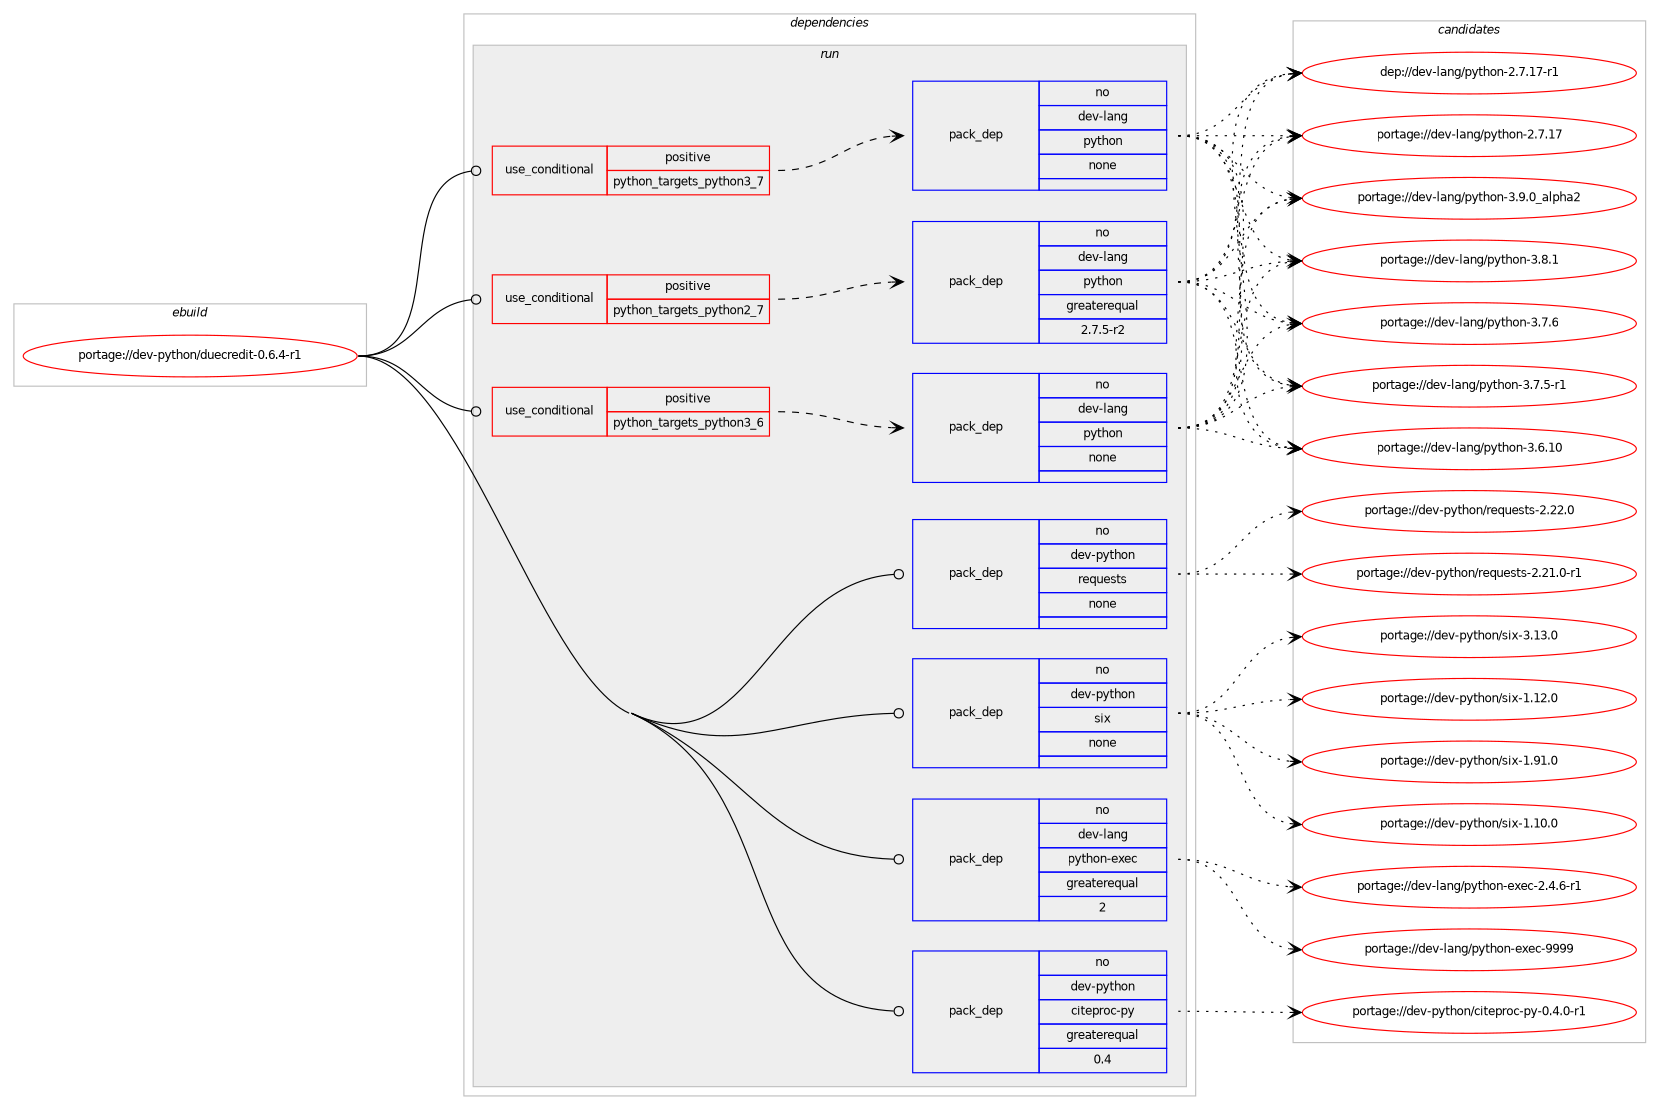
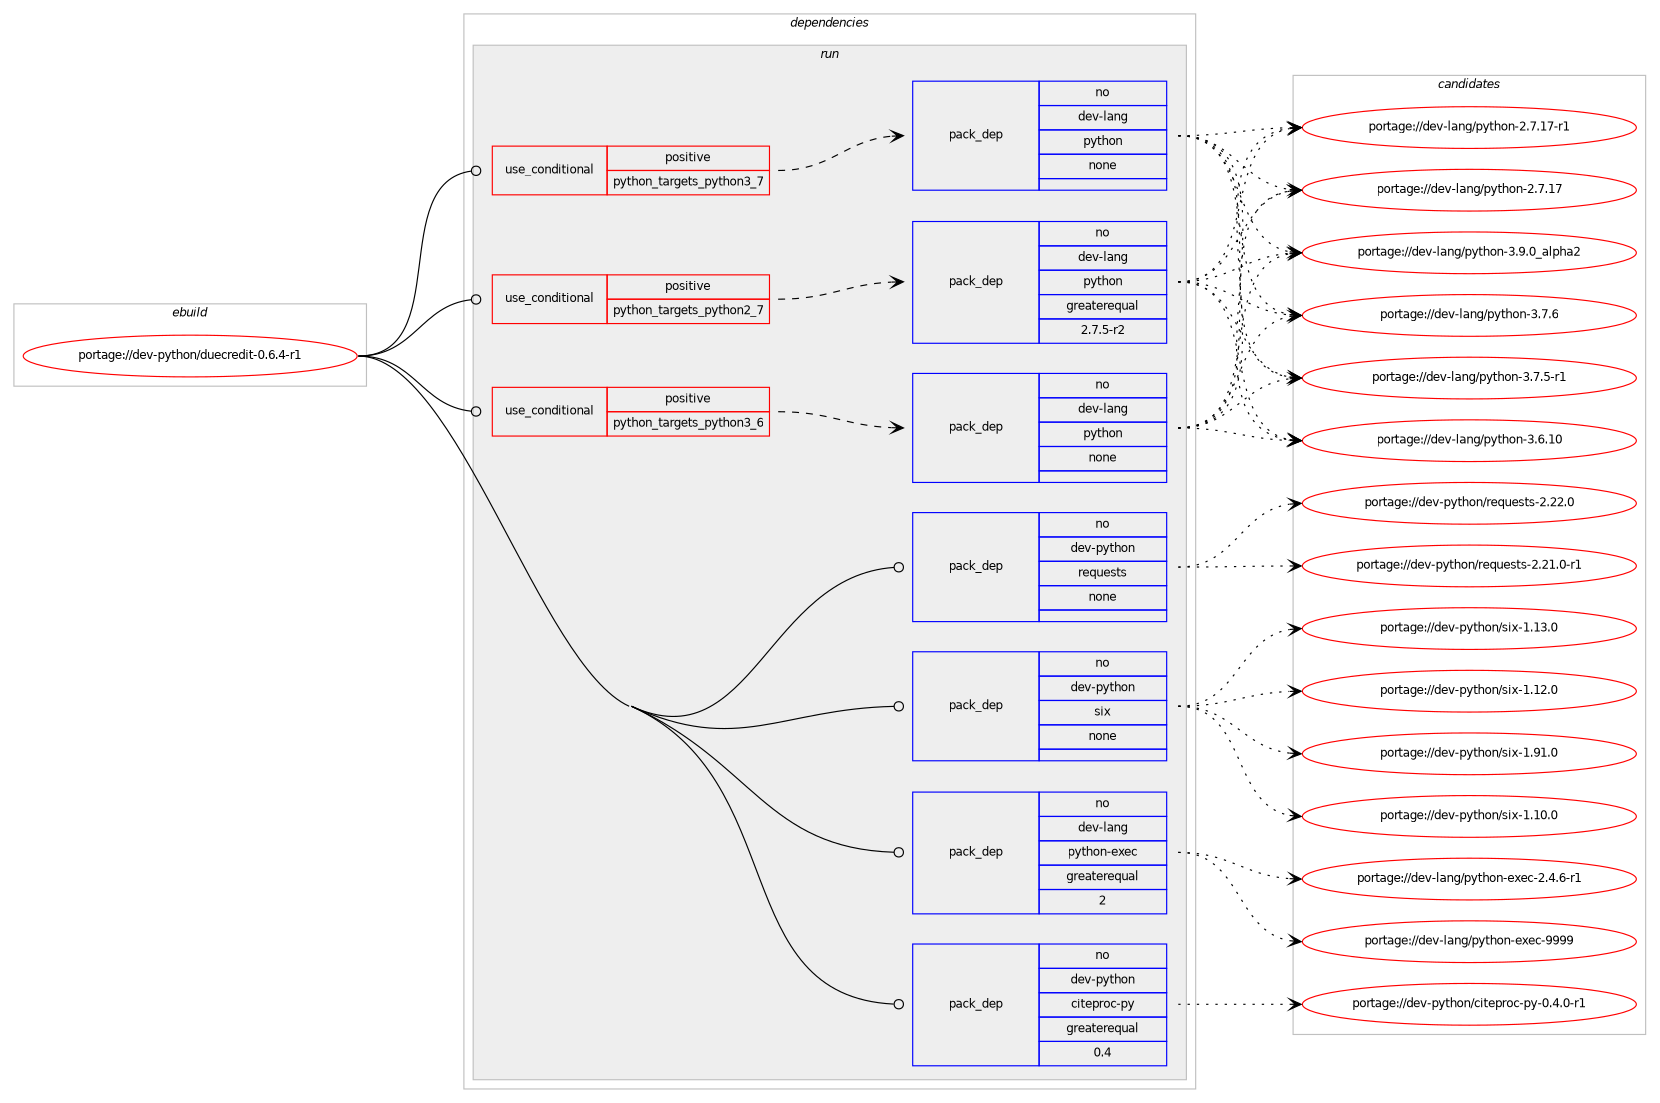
(1469, 73) -> (1469, 128)
(1469, 261) -> none
(1469, 637) -> (1469, 629)
